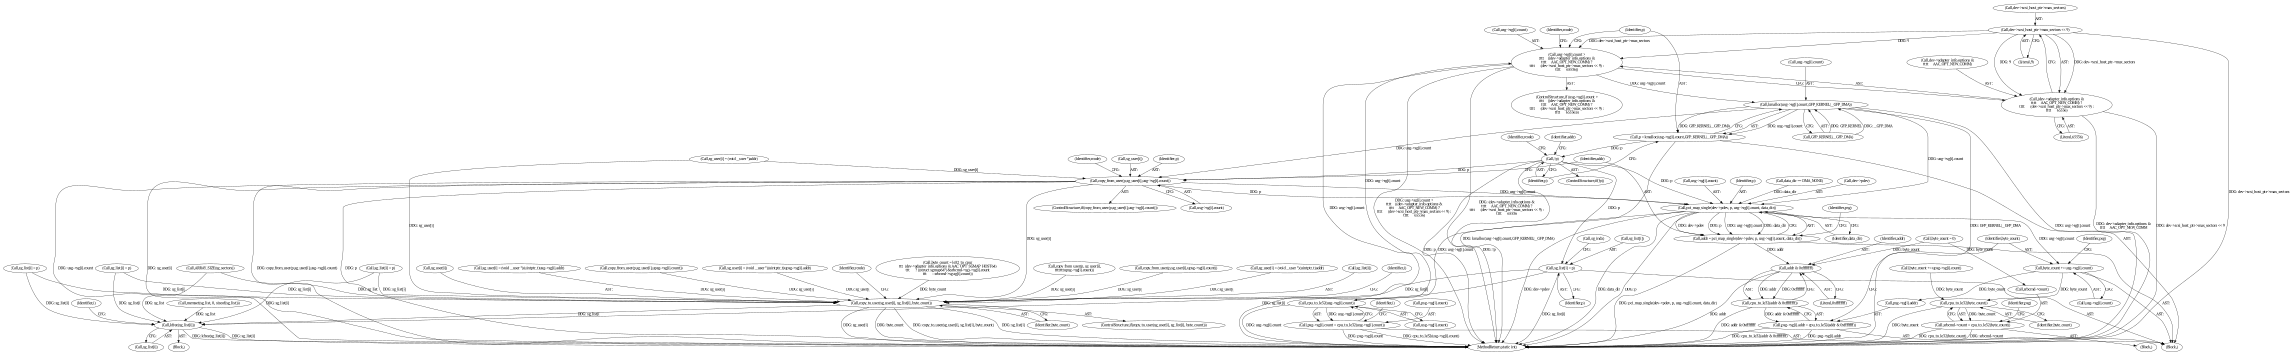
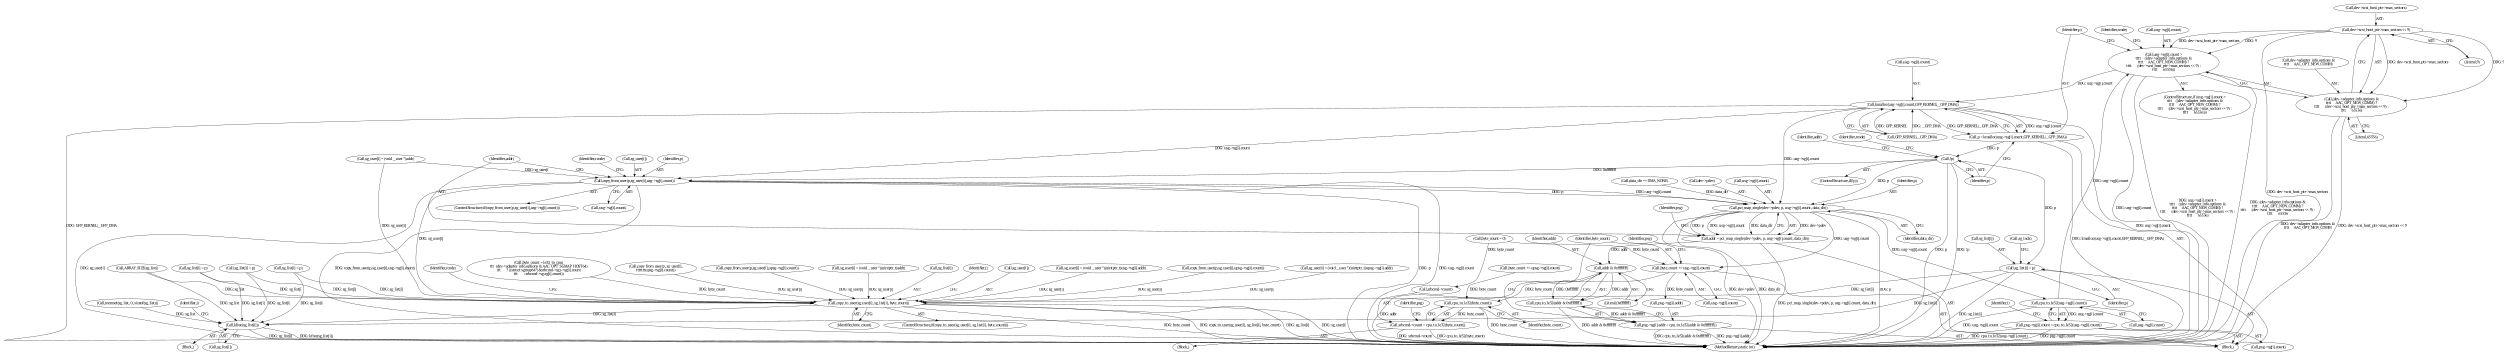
(1463, 170) -> (1605, 170)
(1869, 253) -> (1587, 245)
(210, 268) -> (137, 268)
(1415, 319) -> (2180, 330)
